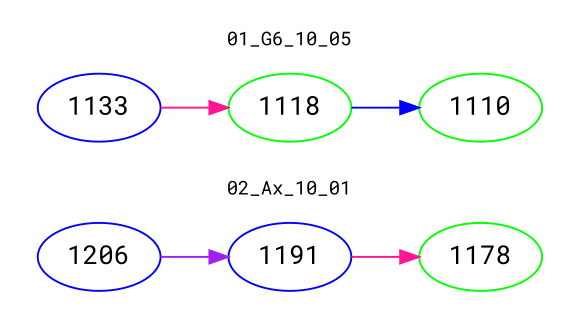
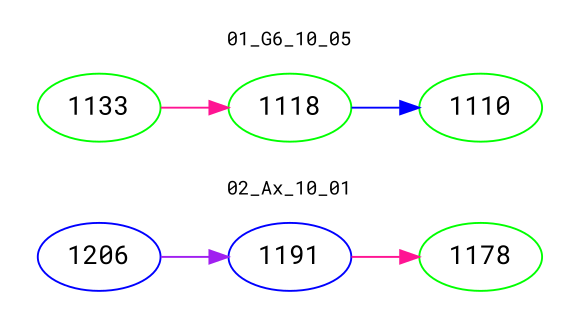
(99, 108) -> (99, 108)
